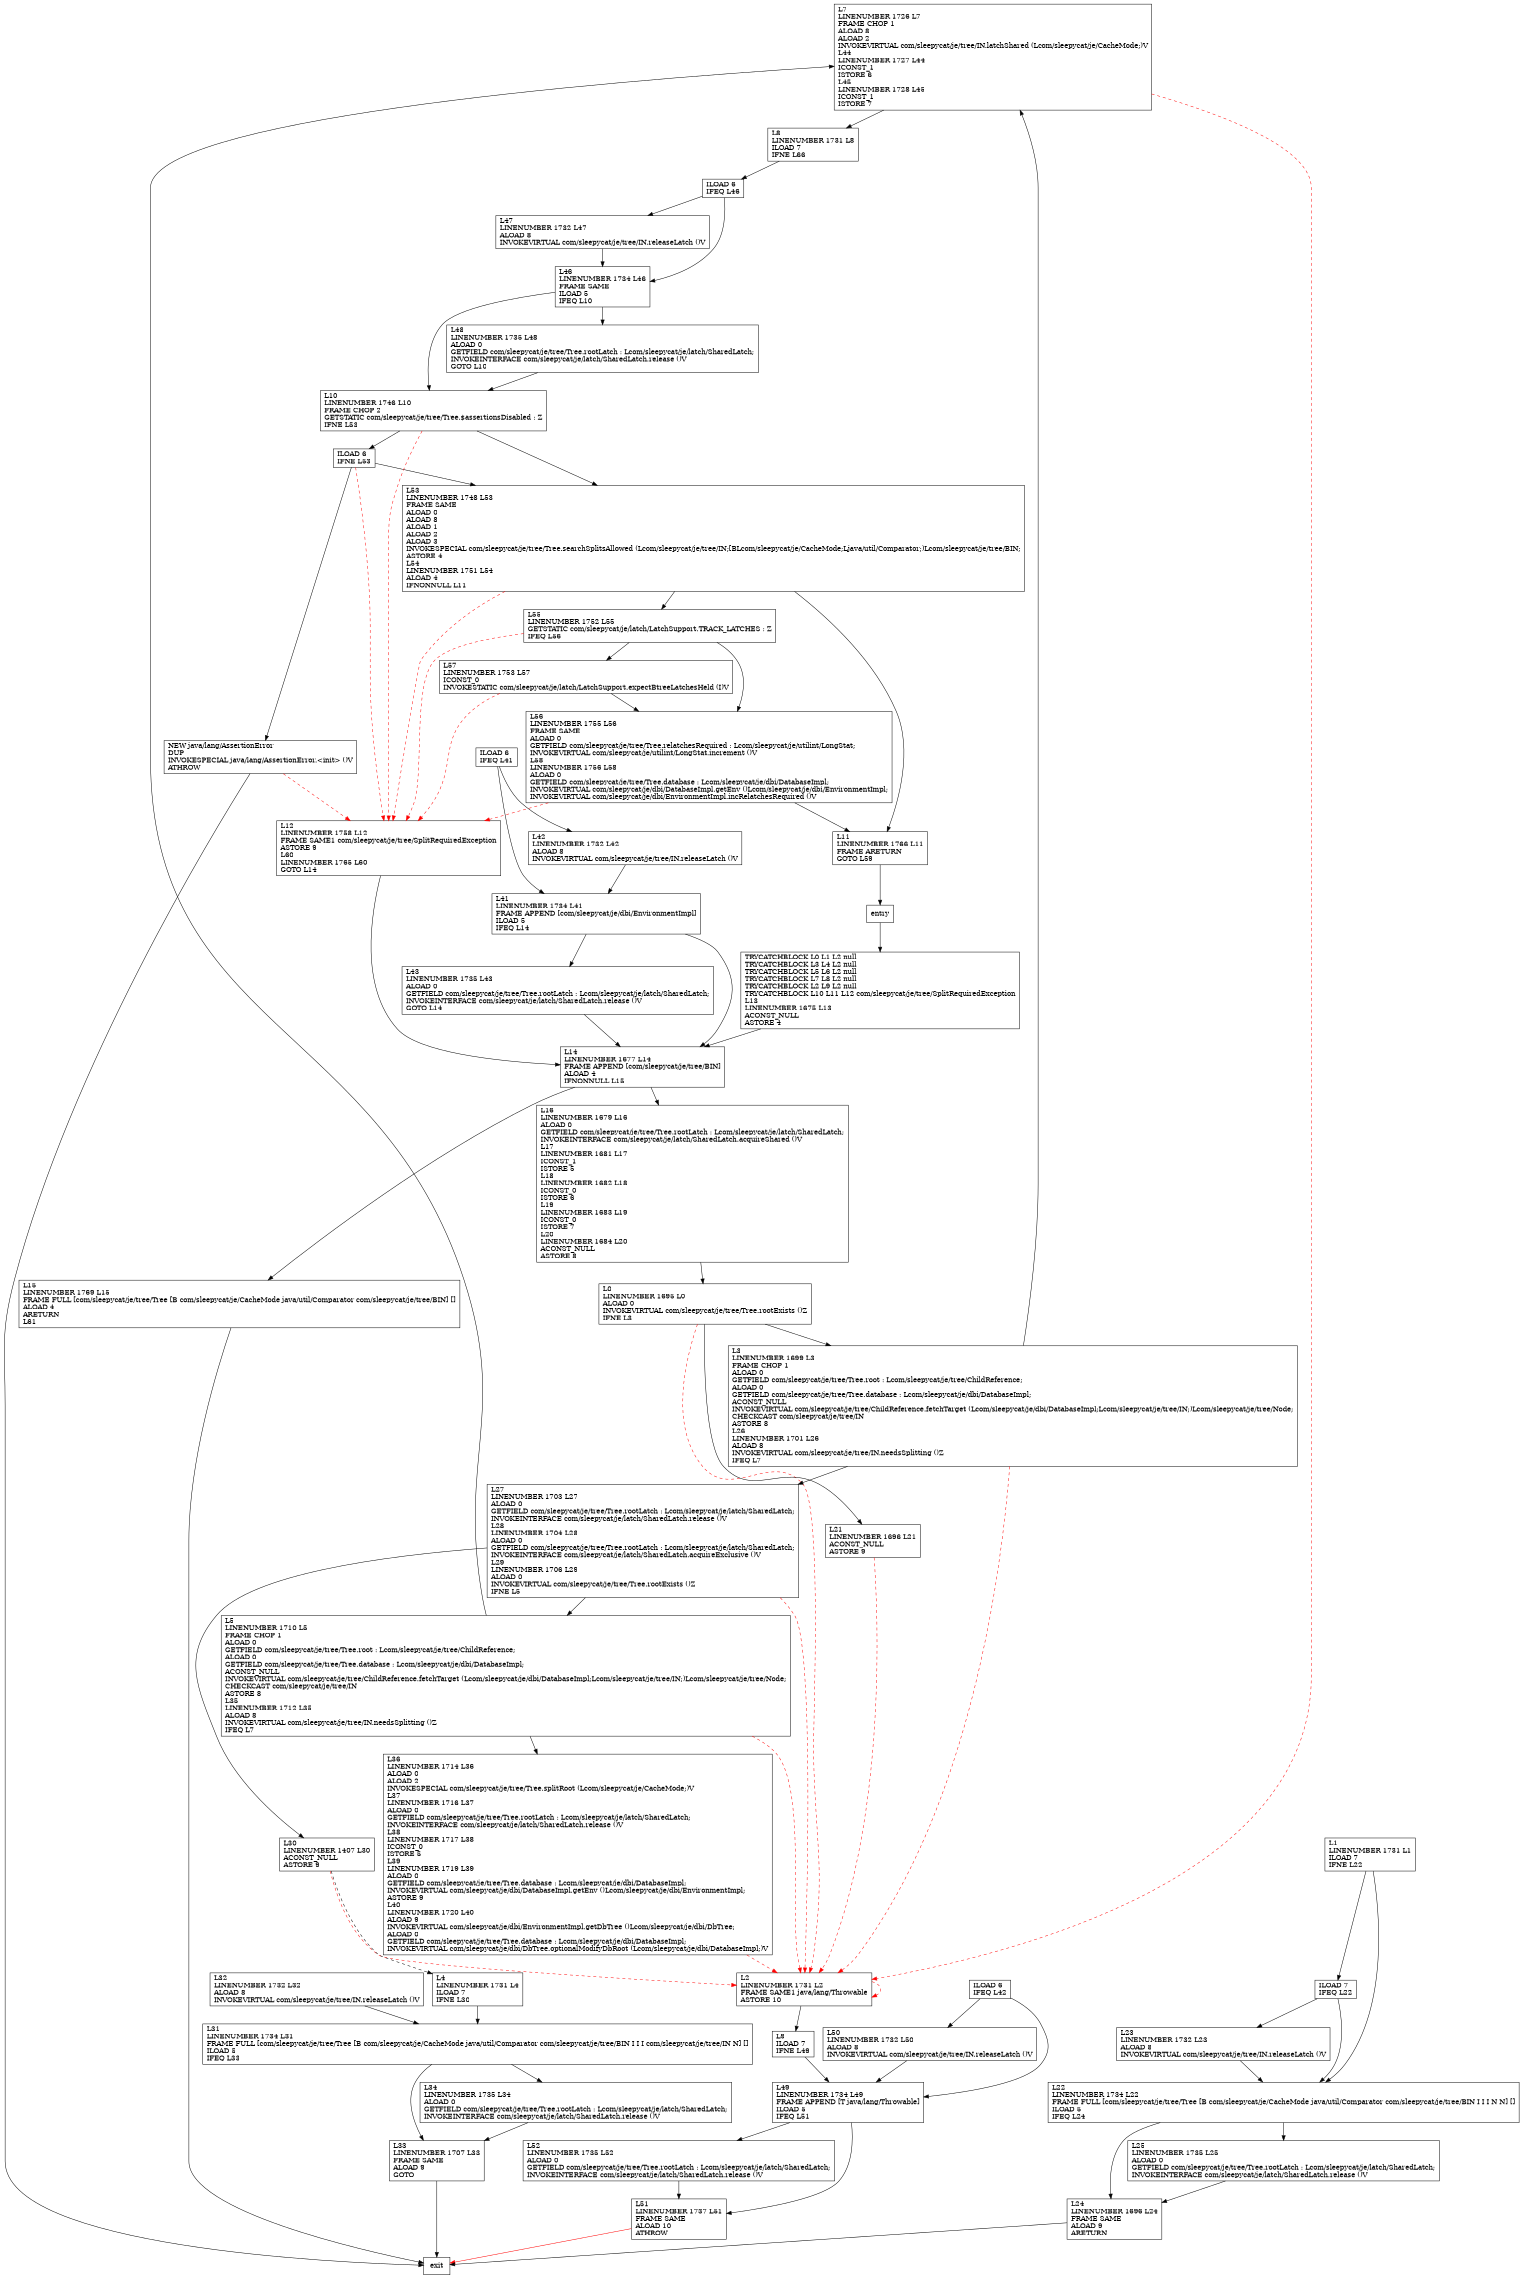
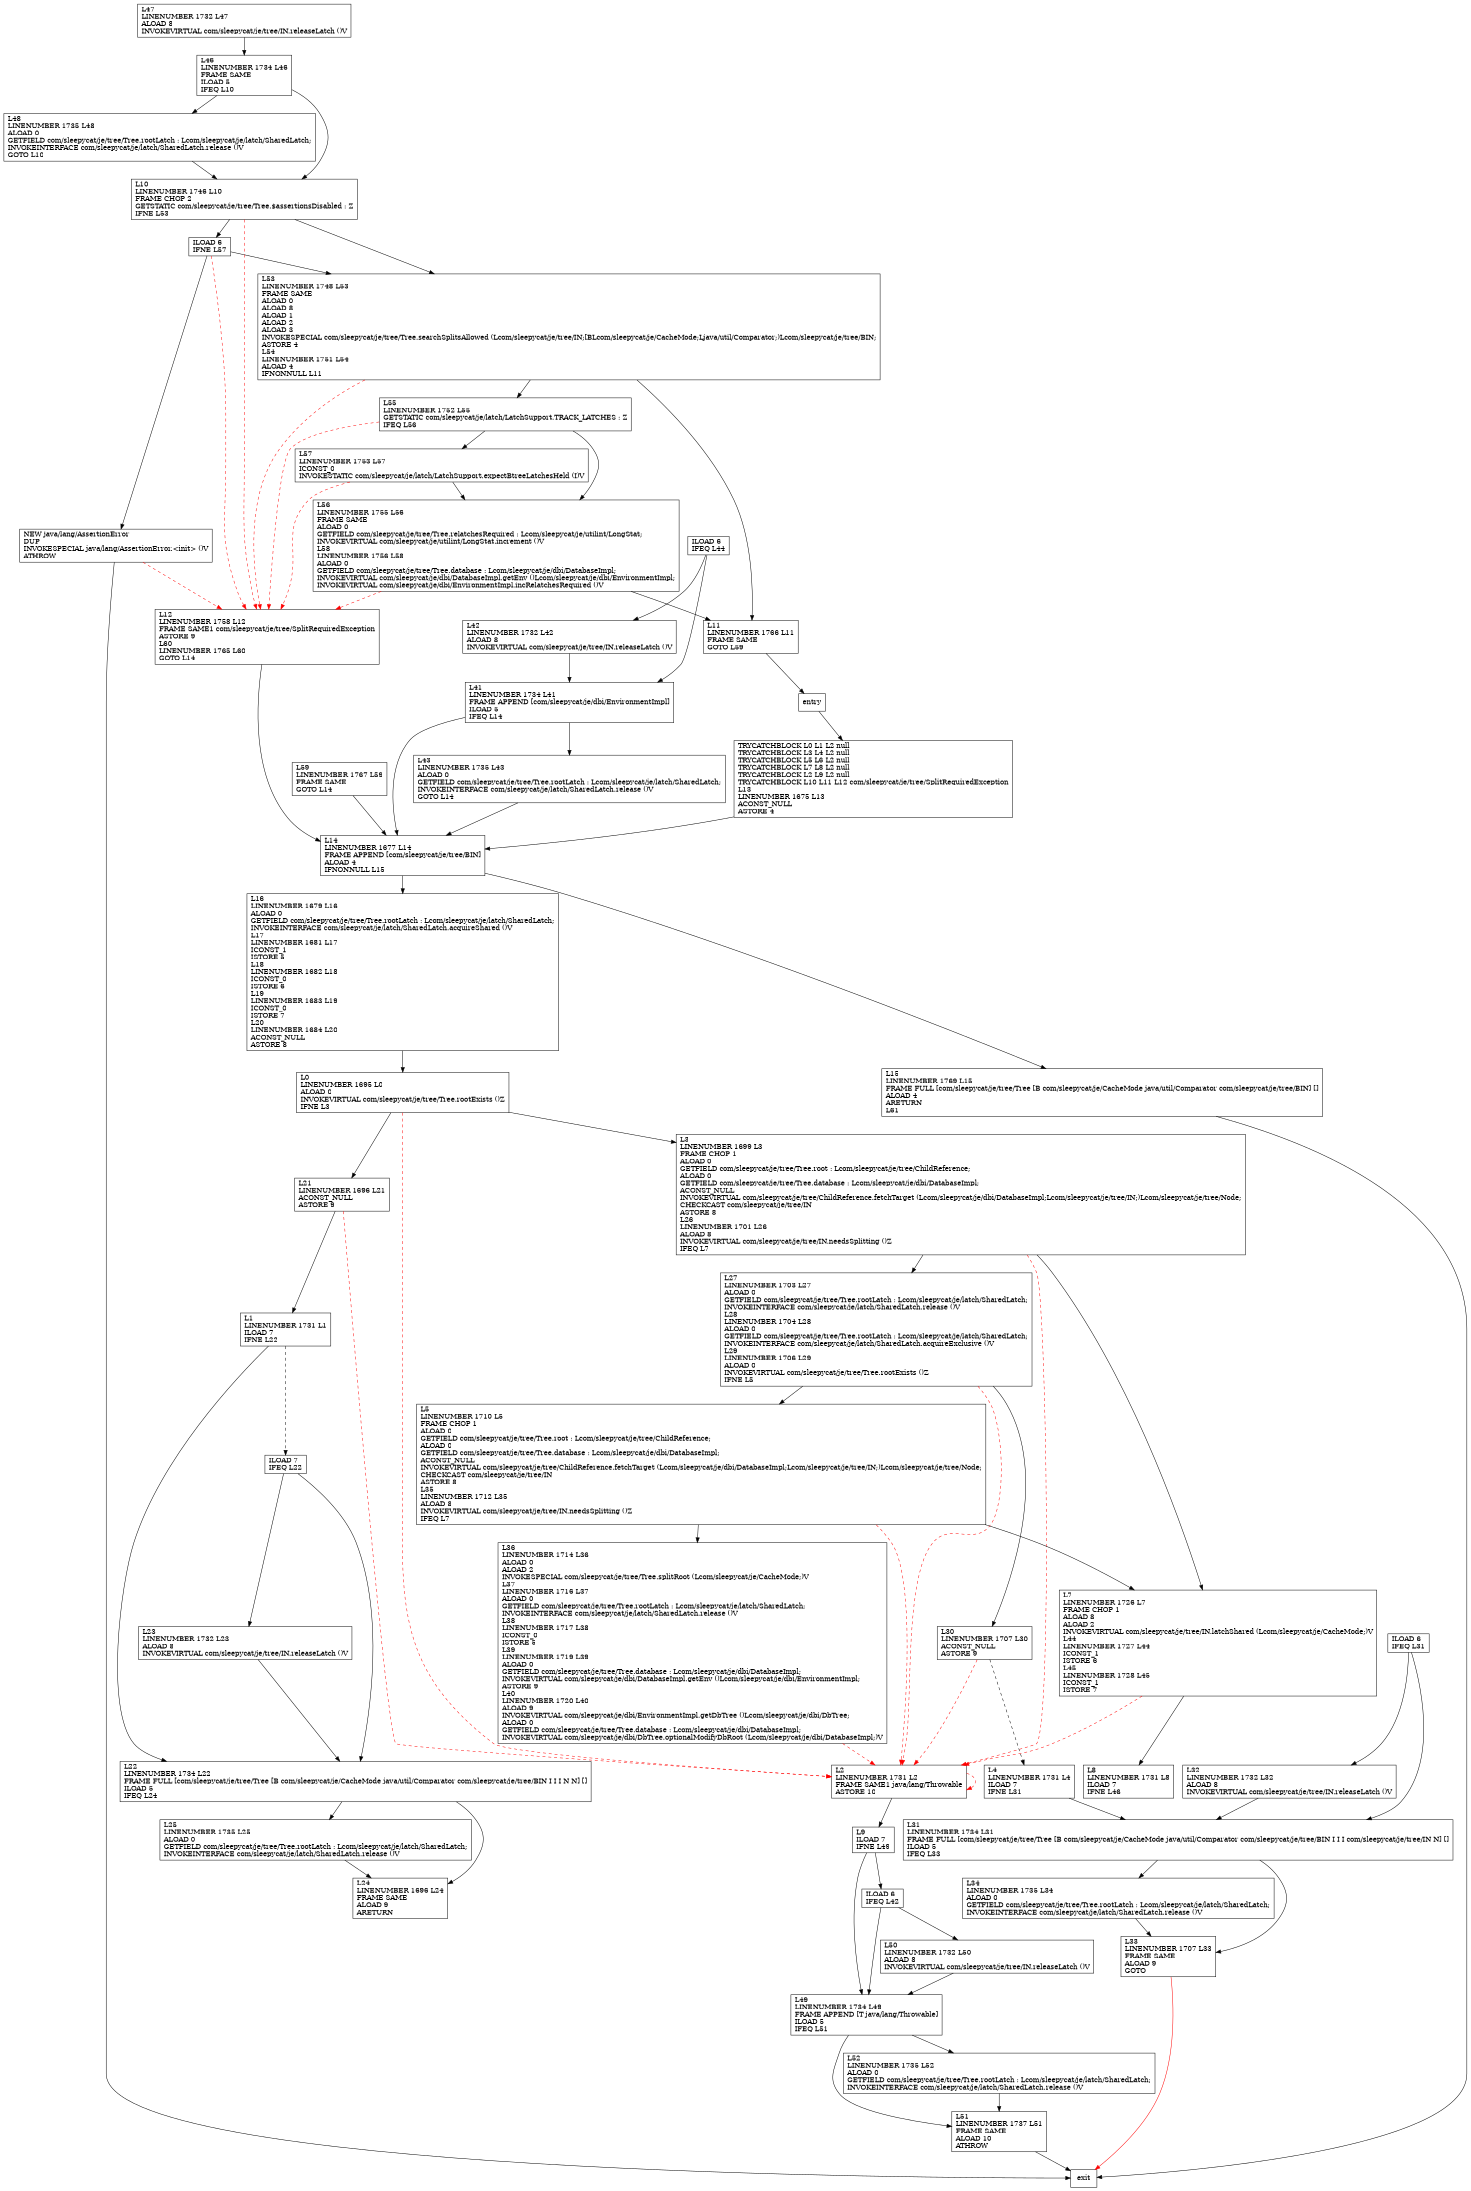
(813, 145) -> (1129, 1782)
(723, 188) -> none
(354, 458) -> (210, 247)
(497, 757) -> (709, 546)
none -> (340, 779)
(880, 848) -> (751, 637)
none -> (315, 1260)
none -> (1409, 1643)
(327, 1855) -> (985, 1643)
none -> (878, 1868)
(1353, 1923) -> (286, 1398)
(478, 1989) -> (1029, 1782)
(437, 2217) -> (1163, 2083)
(761, 2244) -> none
(543, 2245) -> (1051, 2160)
